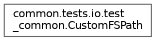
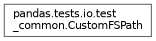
(78, 20) -> (78, 20)
